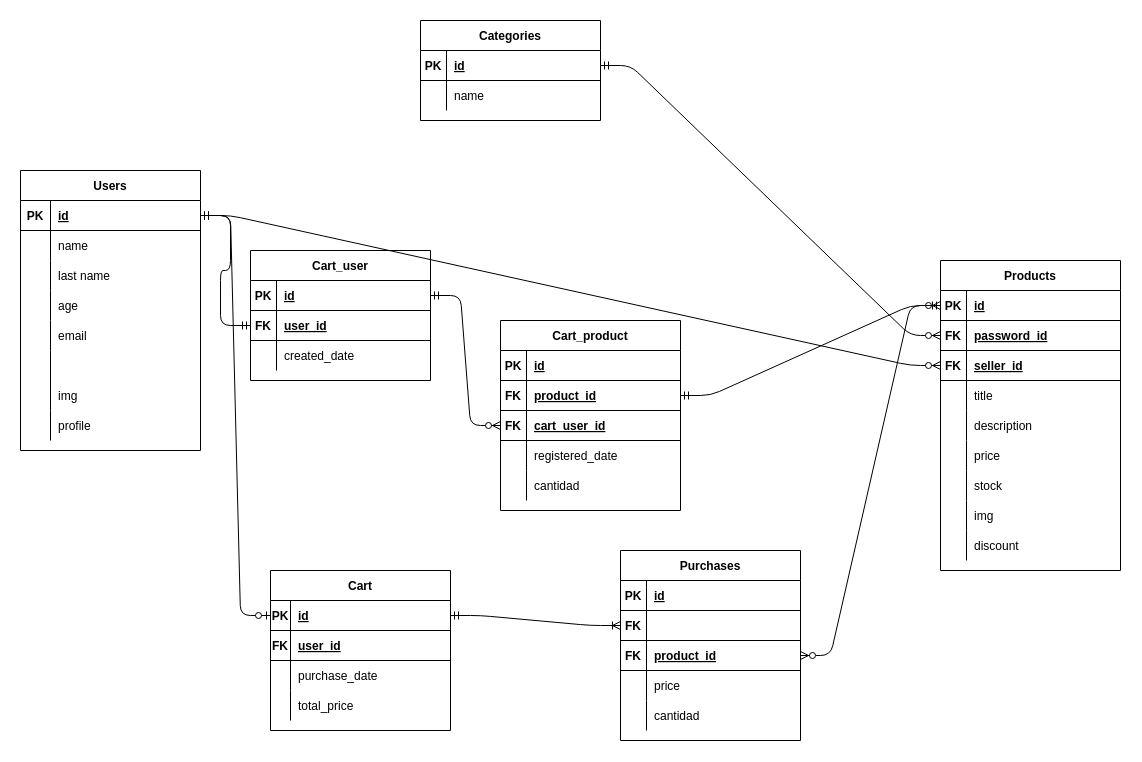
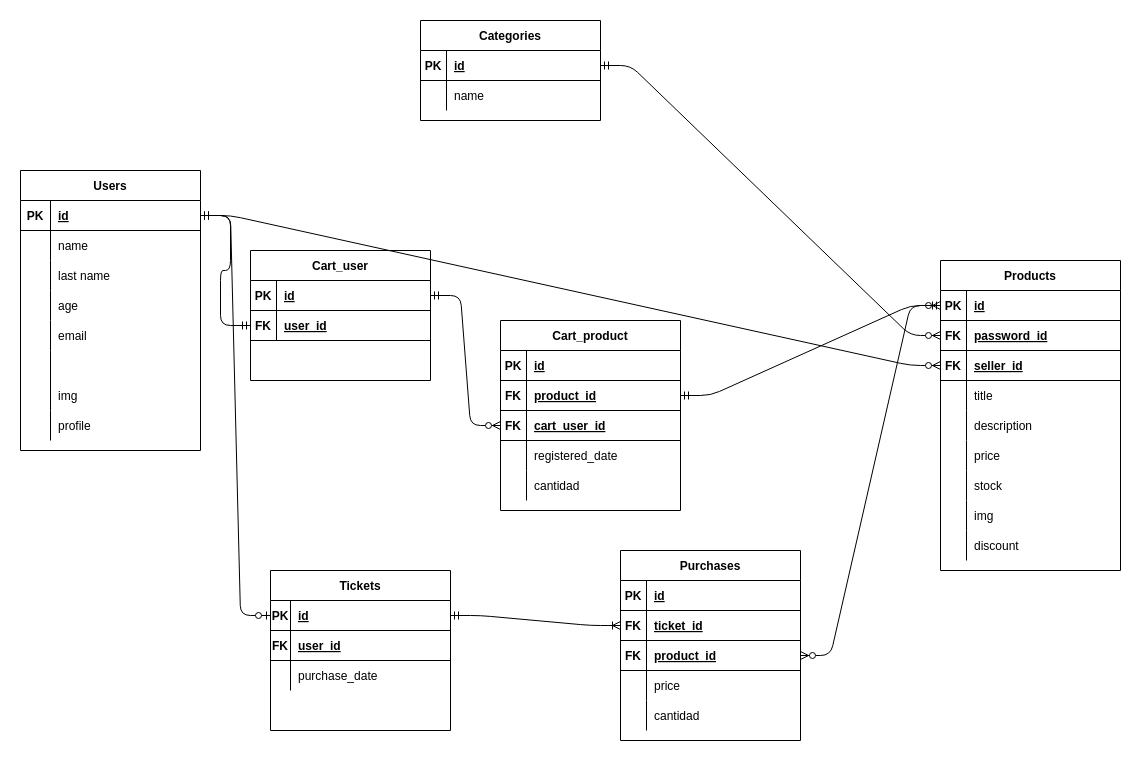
(354, 356) -> none
(360, 586) -> (360, 586)
none -> (724, 626)
(371, 706) -> none
